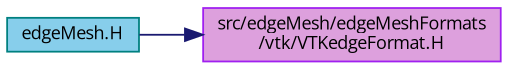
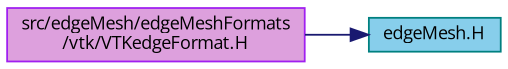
(162, 35) -> (328, 35)
